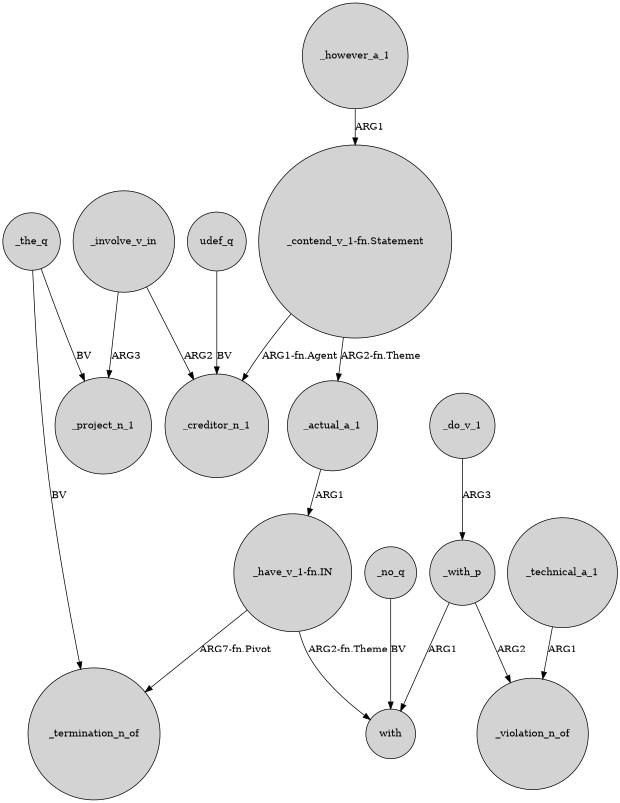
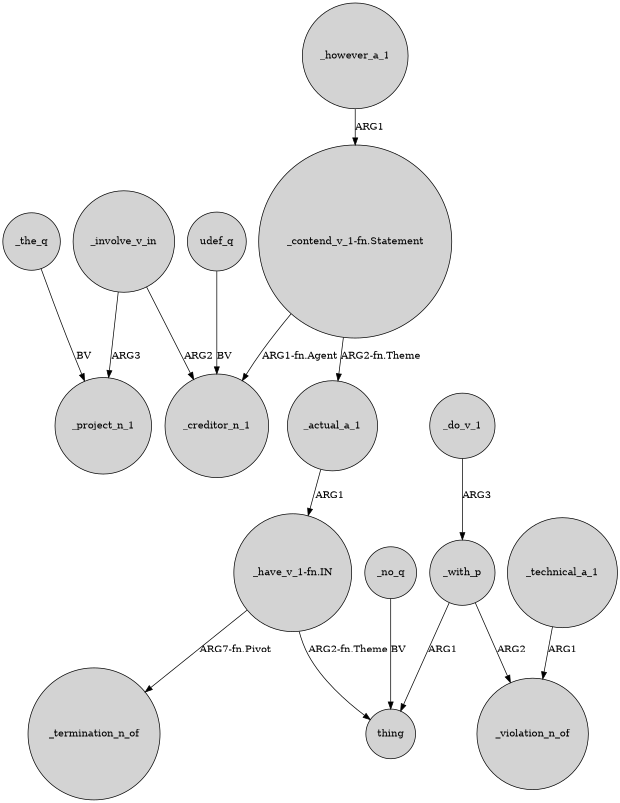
(47, 467) -> none
(391, 734) -> (391, 734)
